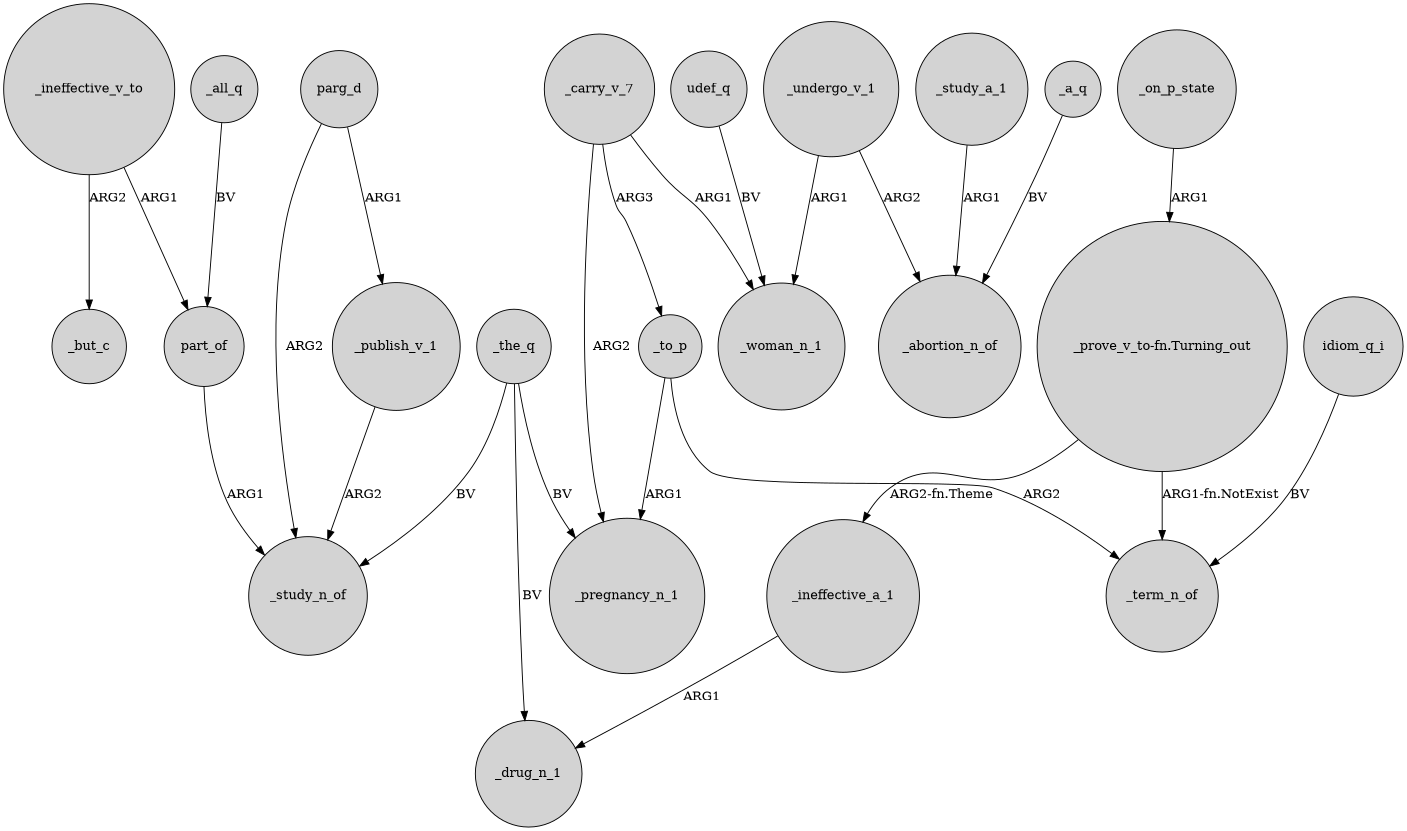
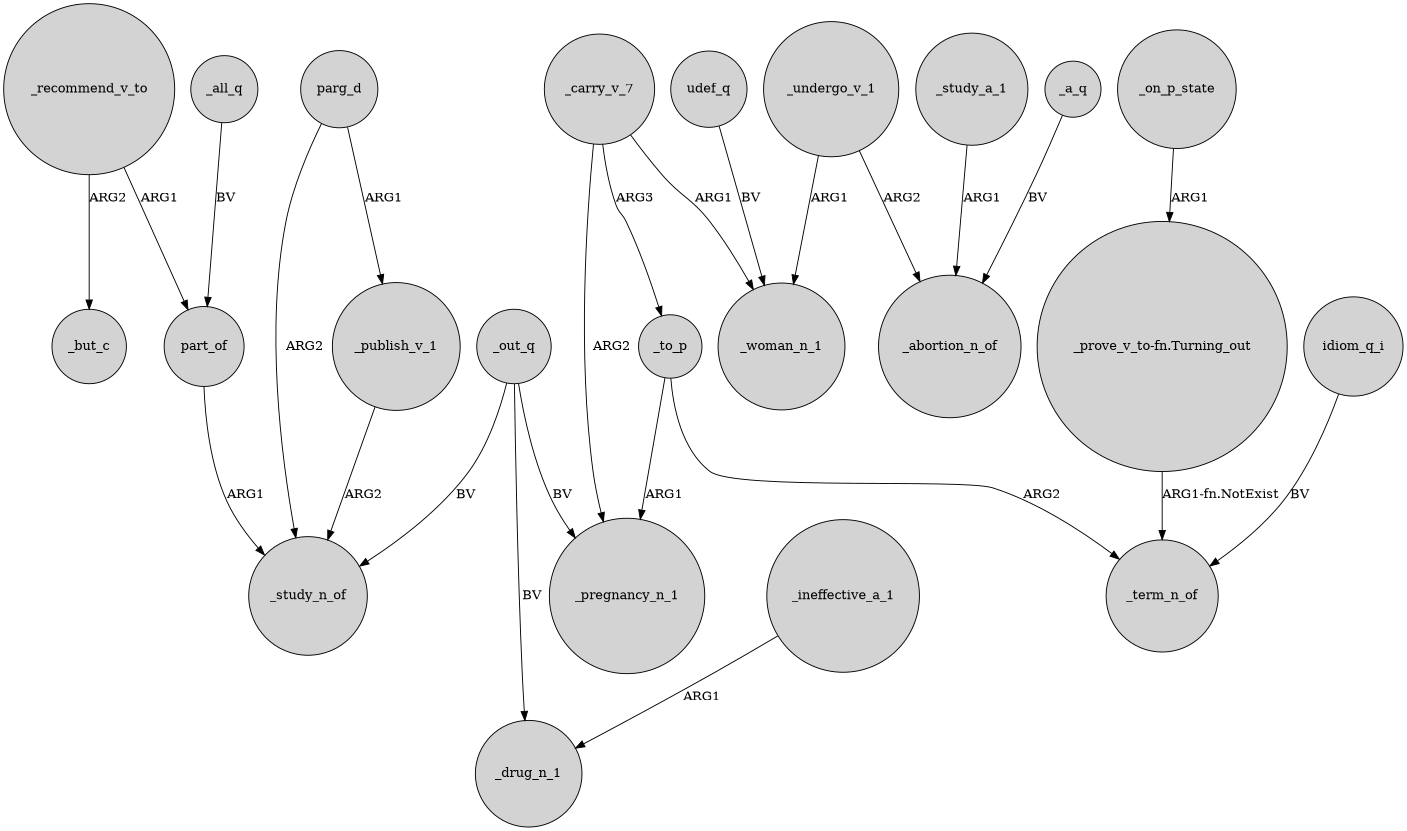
(89, 89) -> (89, 89)
(514, 346) -> (514, 346)
(971, 478) -> none
